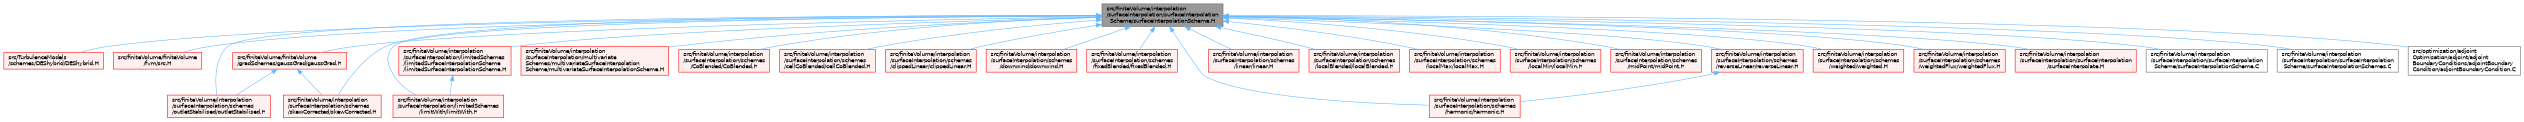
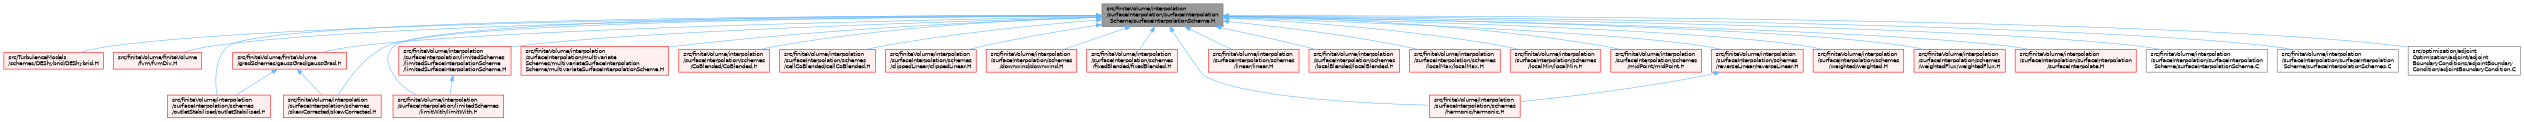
(158, 61) -> (158, 61)
